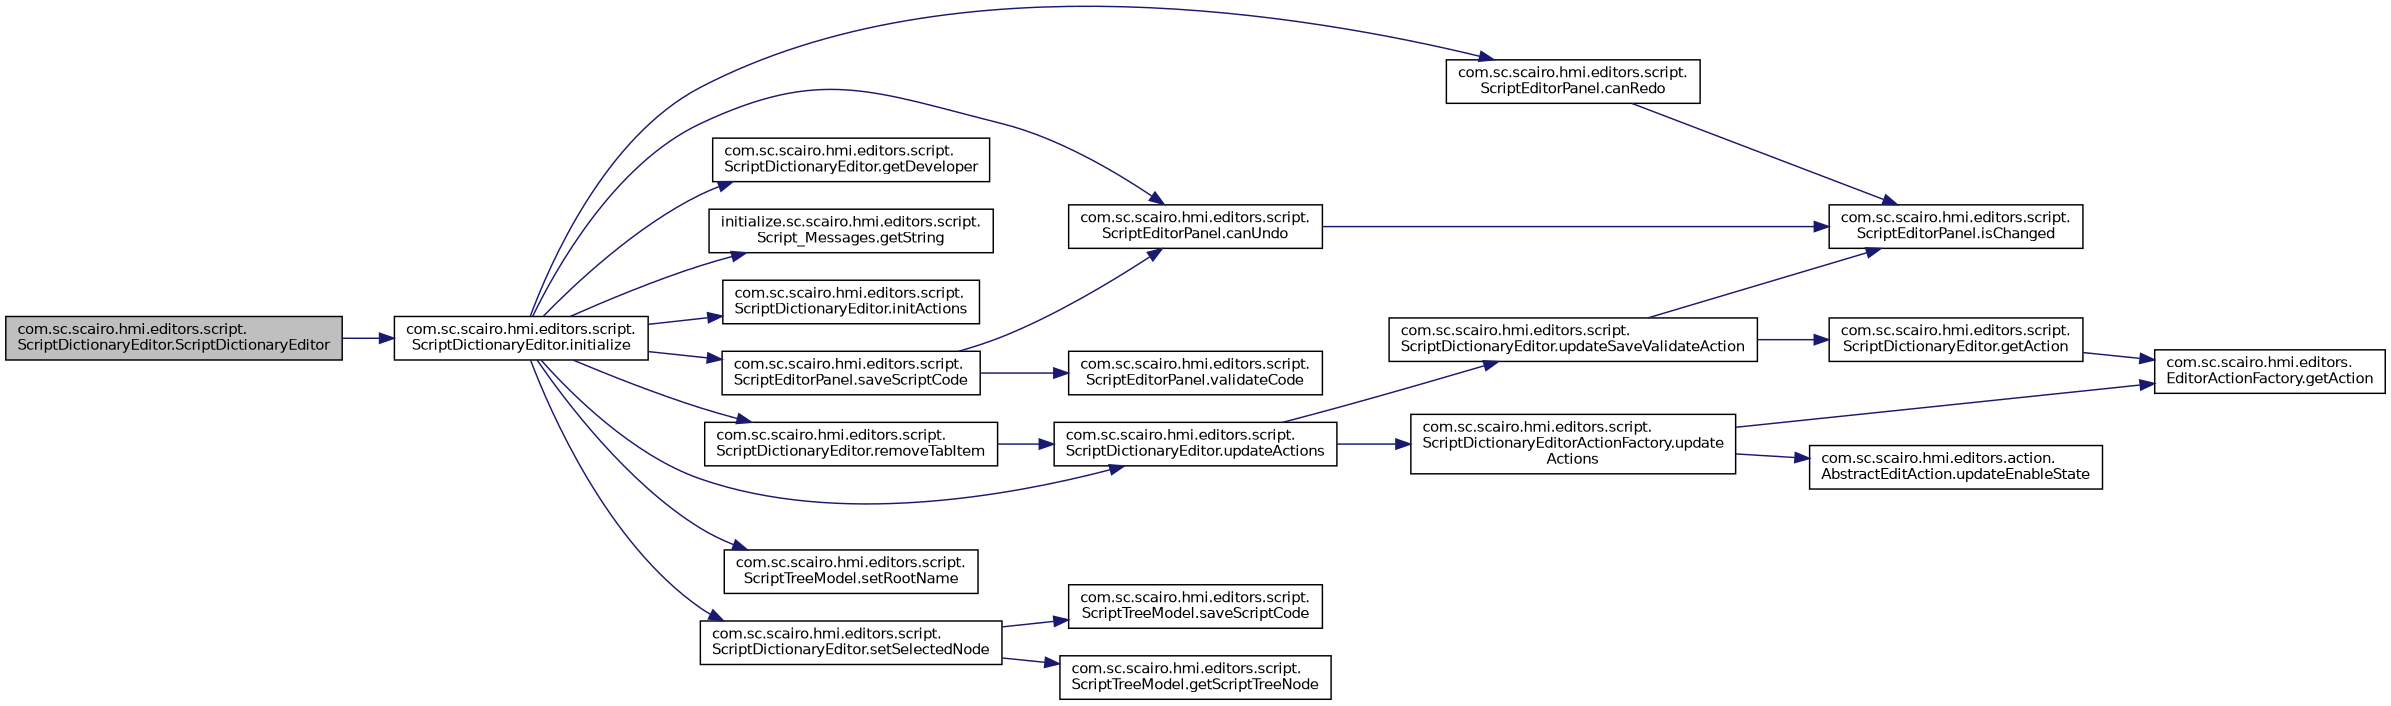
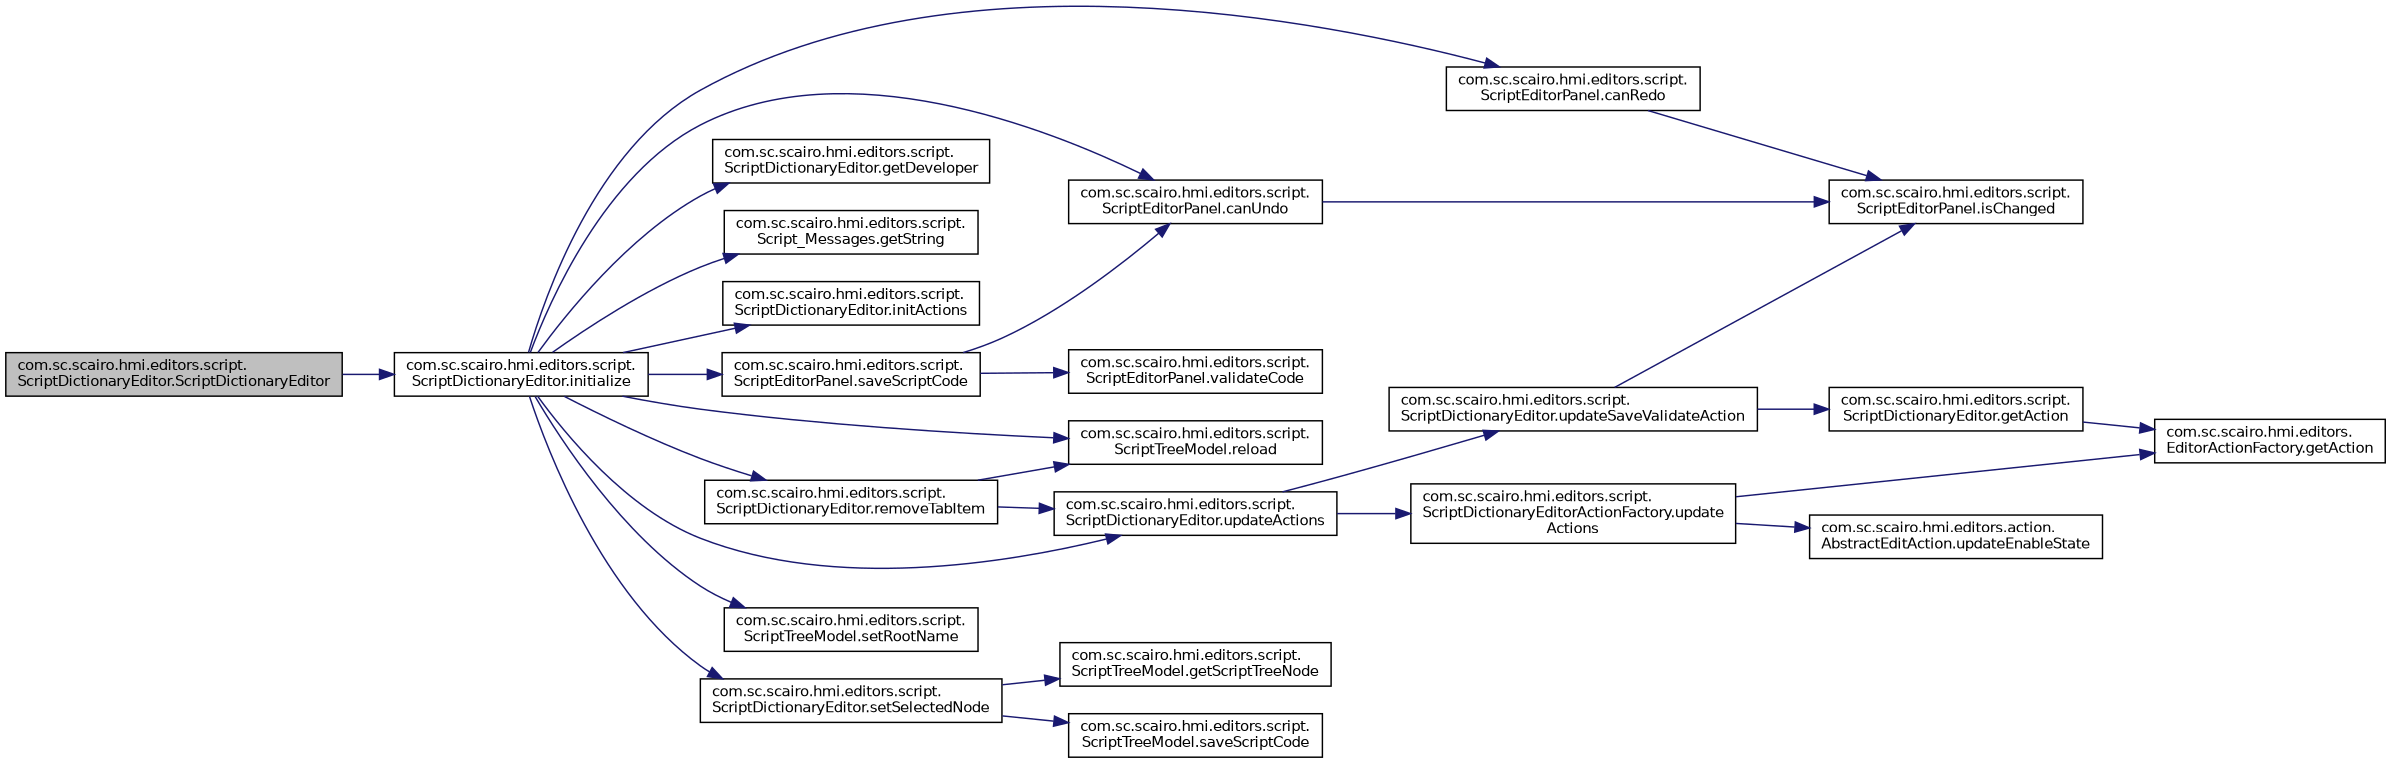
(851, 231) -> (851, 232)
none -> (1196, 443)
